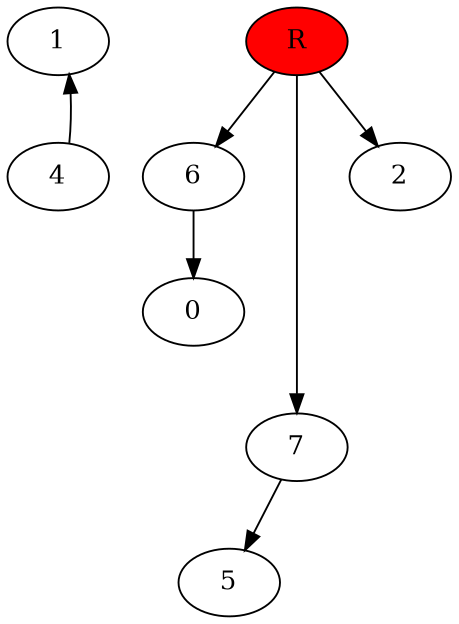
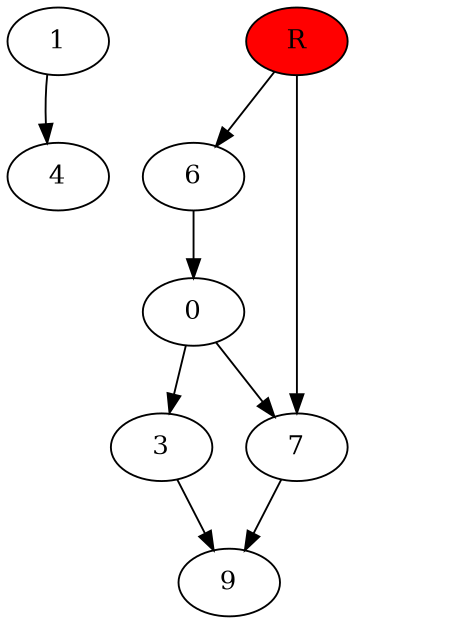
(71, 118) -> (46, 99)
(400, 177) -> none
none -> (239, 372)
none -> (162, 447)
(229, 583) -> (229, 583)
